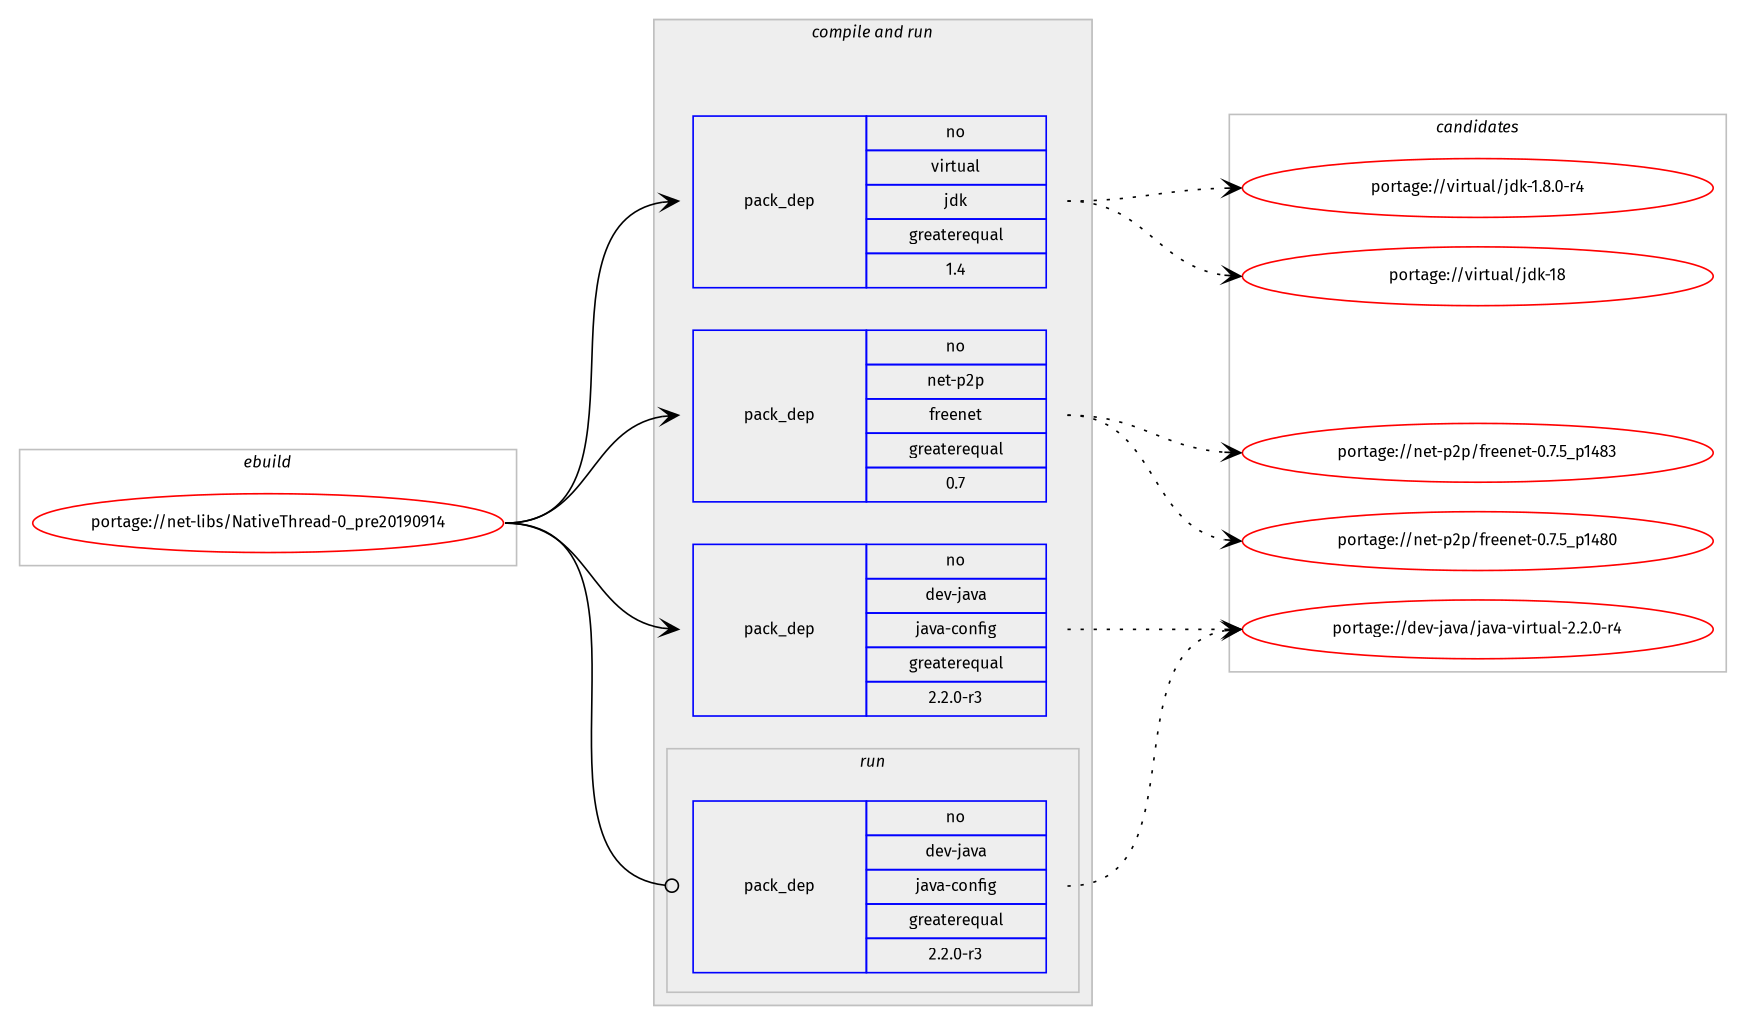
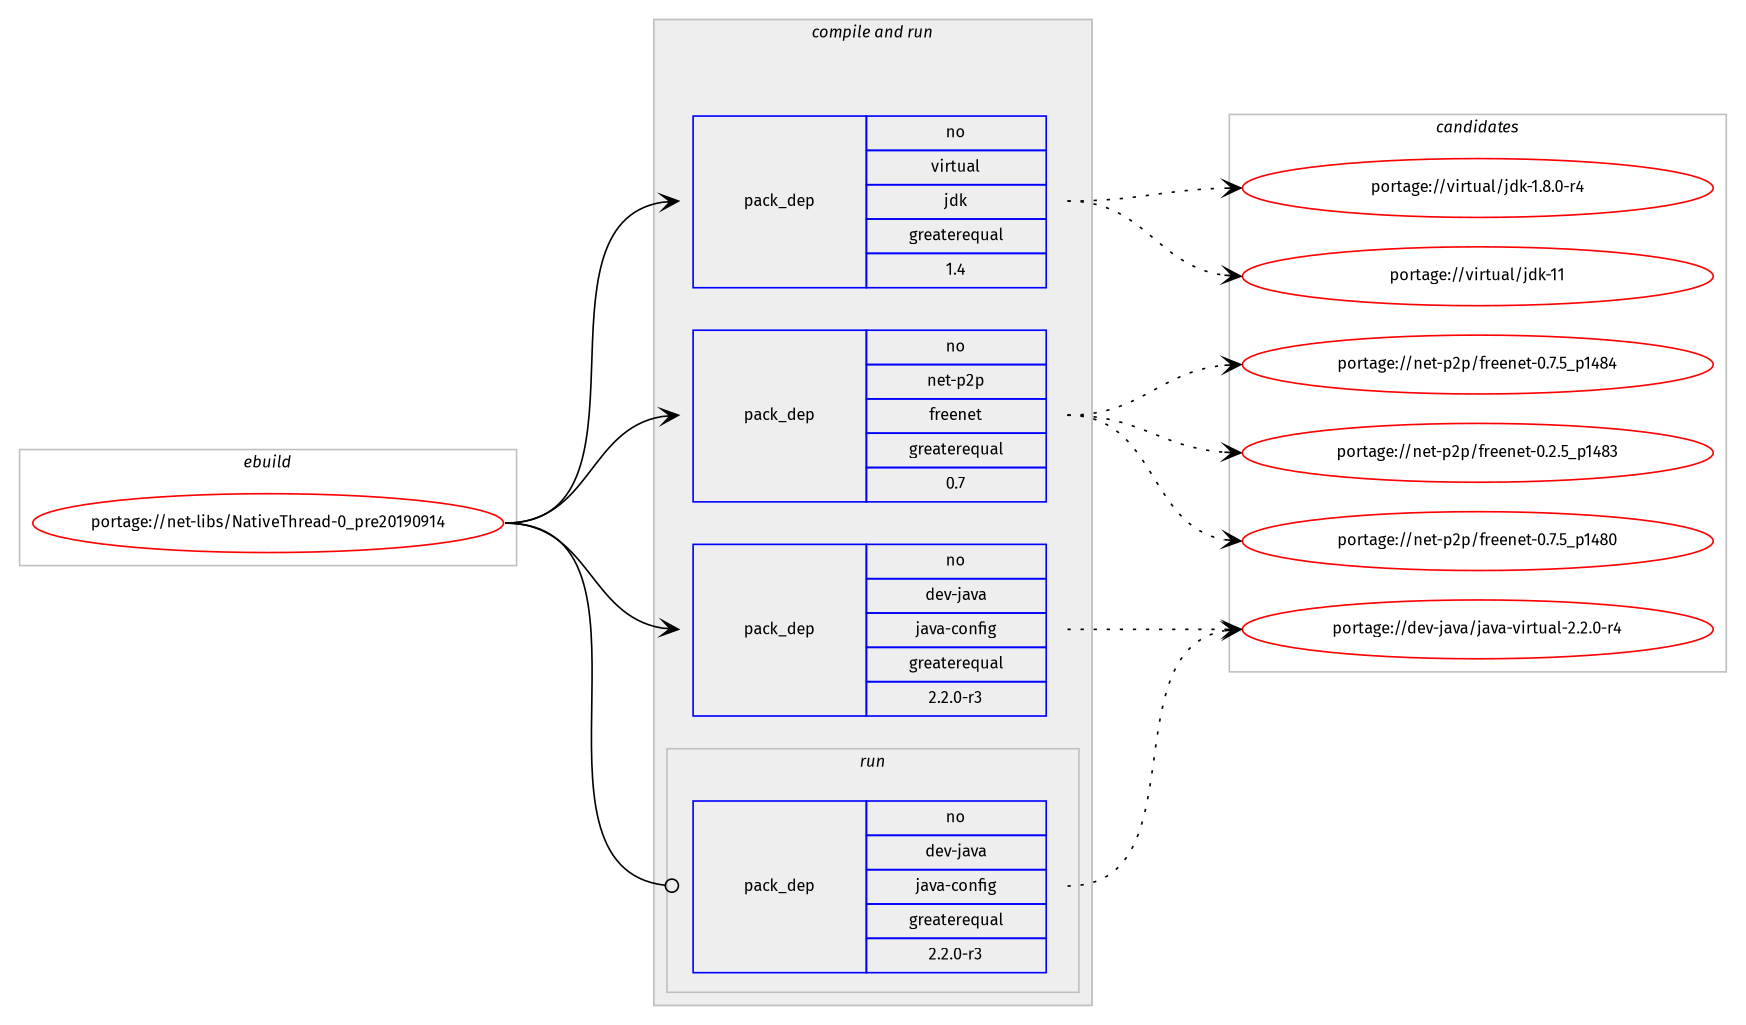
(1478, 276) -> (1478, 276)
none -> (1478, 365)
(1478, 453) -> (1478, 453)
